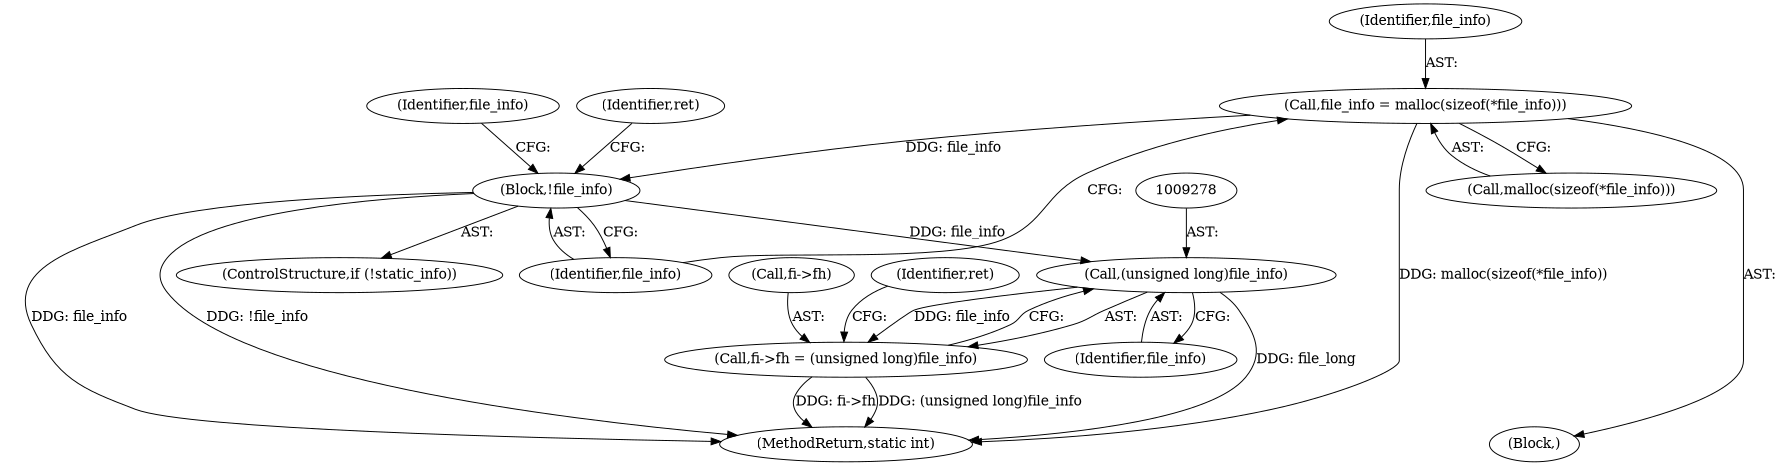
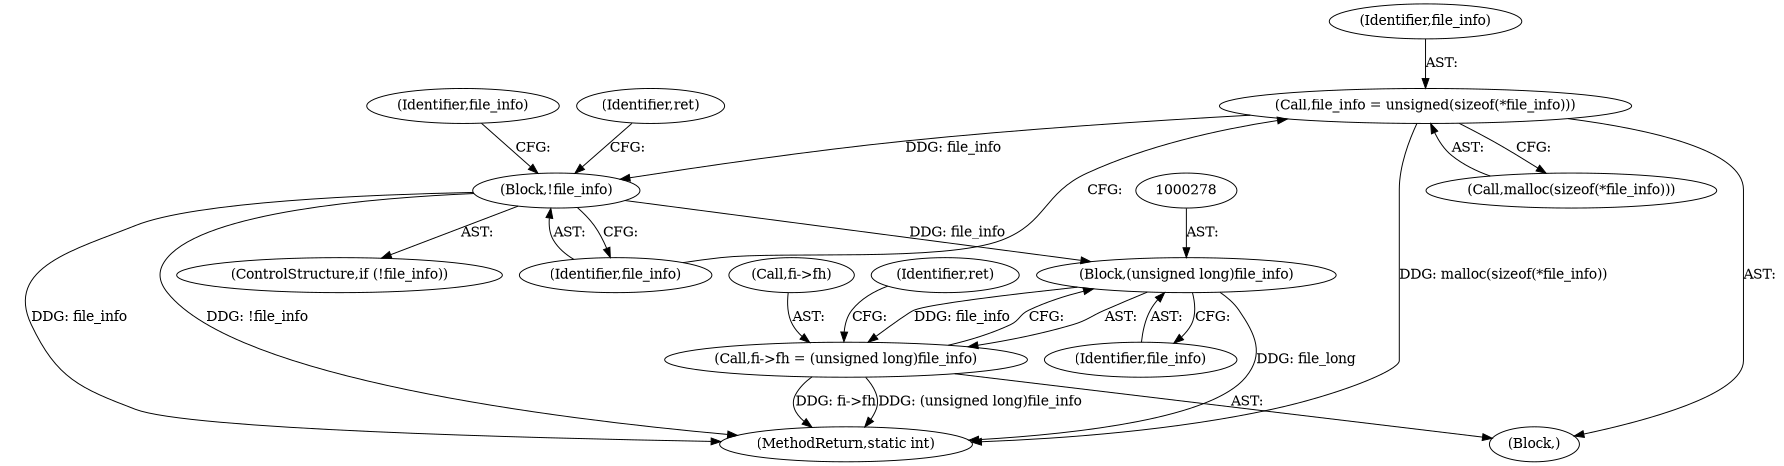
(1426, 106) -> (1426, 106)
(1186, 191) -> (1186, 191)
(340, 275) -> (340, 275)
(1186, 275) -> (1186, 275)
none -> (1219, 405)
